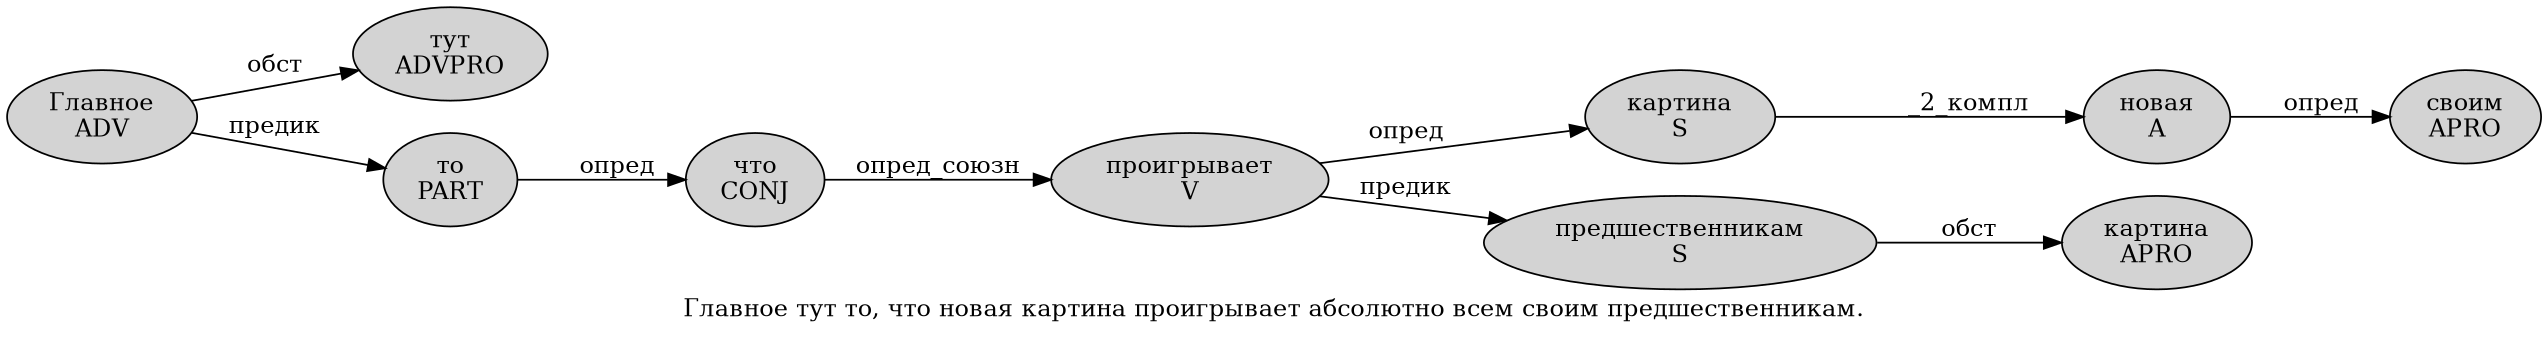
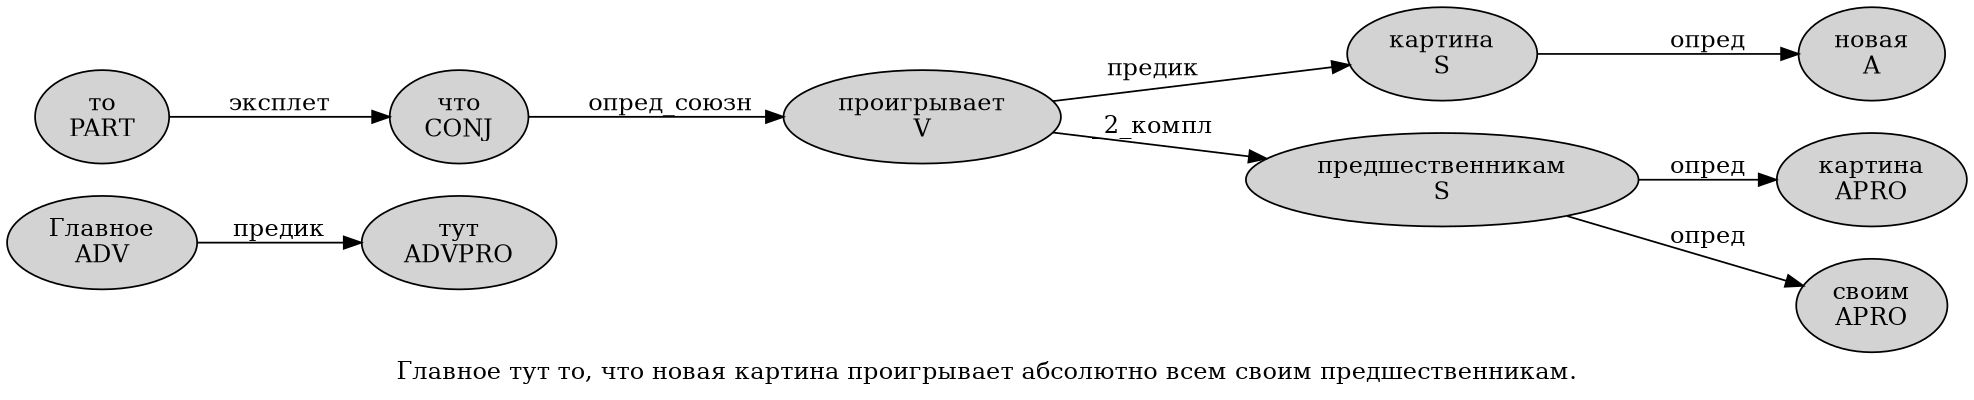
(275, 65) -> (279, 230)
(1969, 104) -> (1708, 41)
(2301, 117) -> (1677, 248)
(1406, 132) -> (1153, 69)
(280, 149) -> none
(617, 167) -> (279, 104)
(1406, 188) -> (1153, 126)
(1969, 230) -> (1708, 167)
